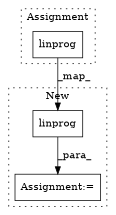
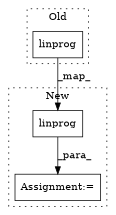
(58, 17) -> (58, 17)
